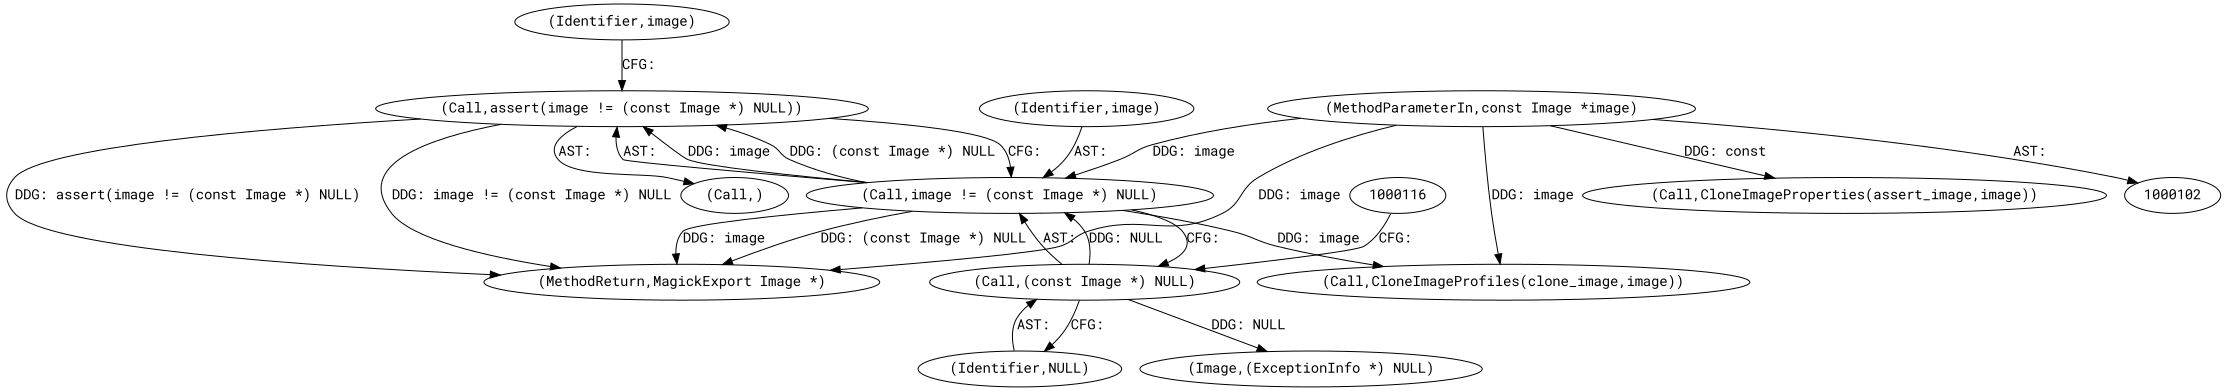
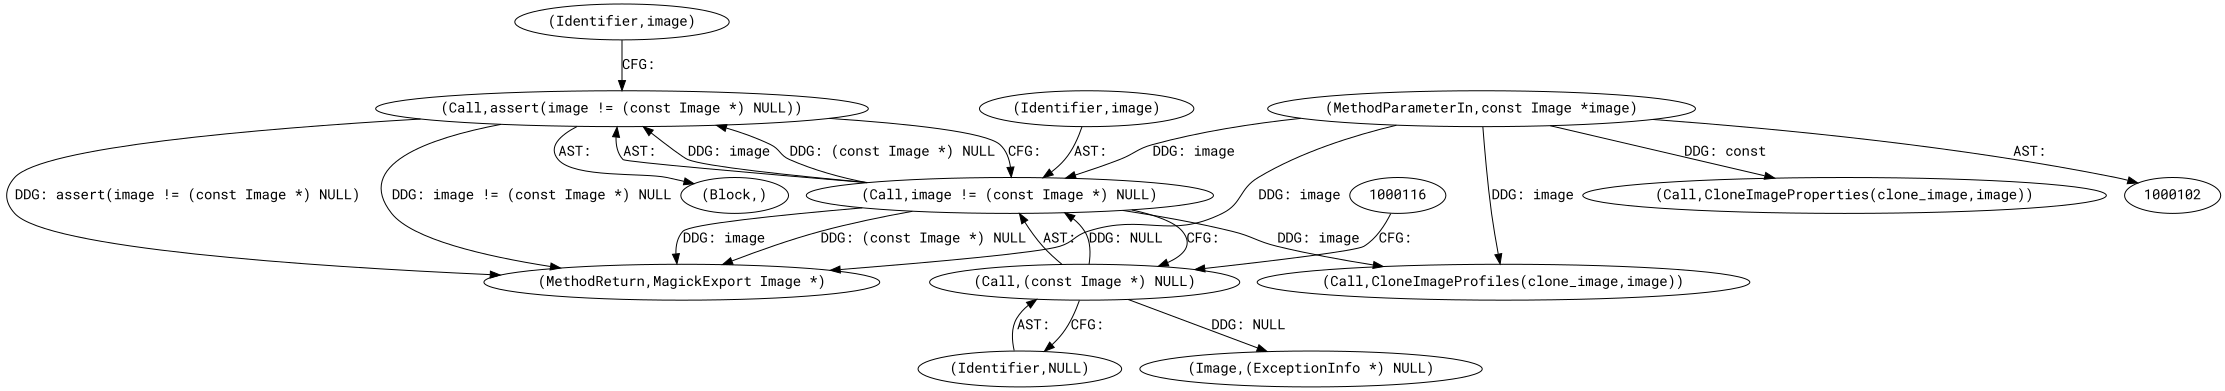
(735, 195) -> (735, 195)
(1845, 195) -> (1845, 195)
